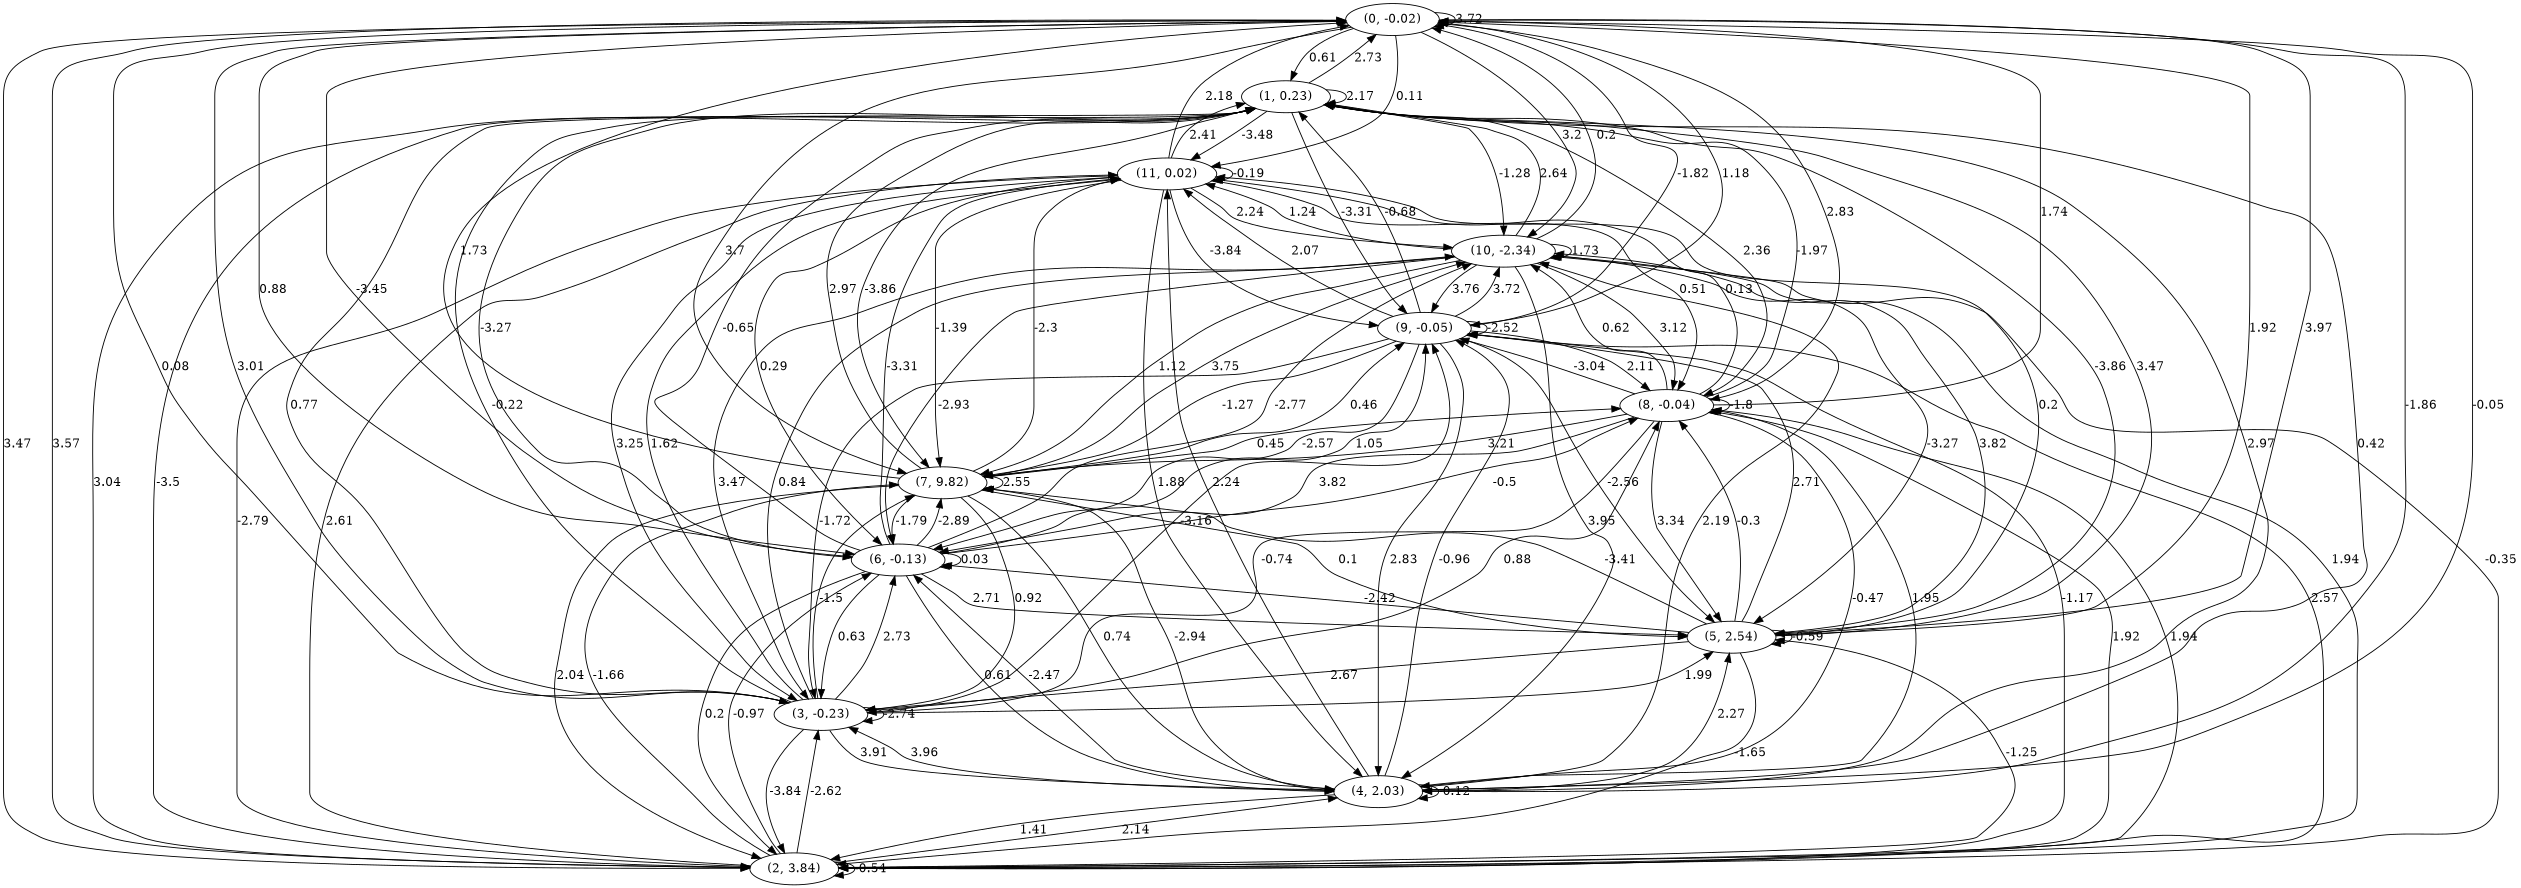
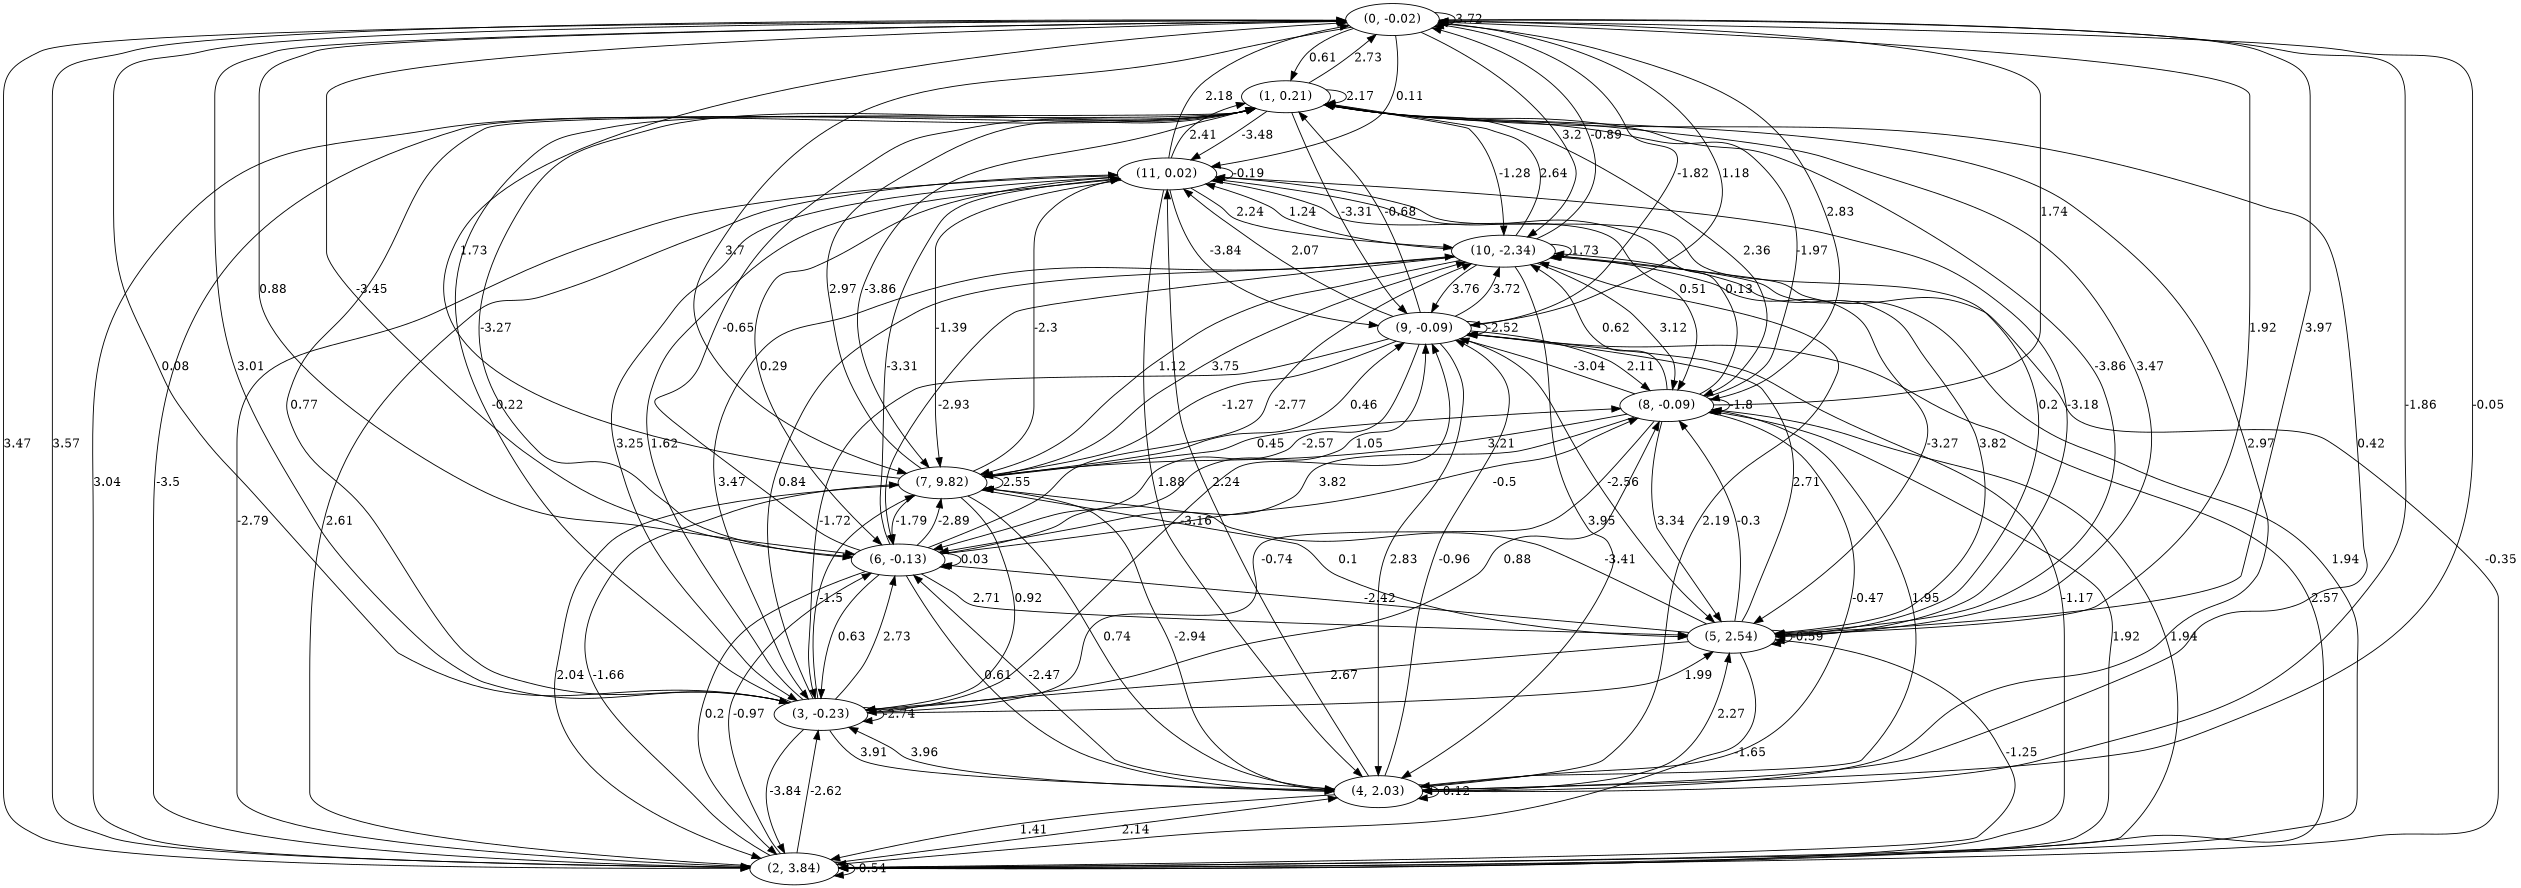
(1286, 97) -> (1286, 97)
(1607, 135) -> (1607, 135)
none -> (1882, 247)
(1424, 328) -> (1424, 328)
(1667, 406) -> (1667, 406)
